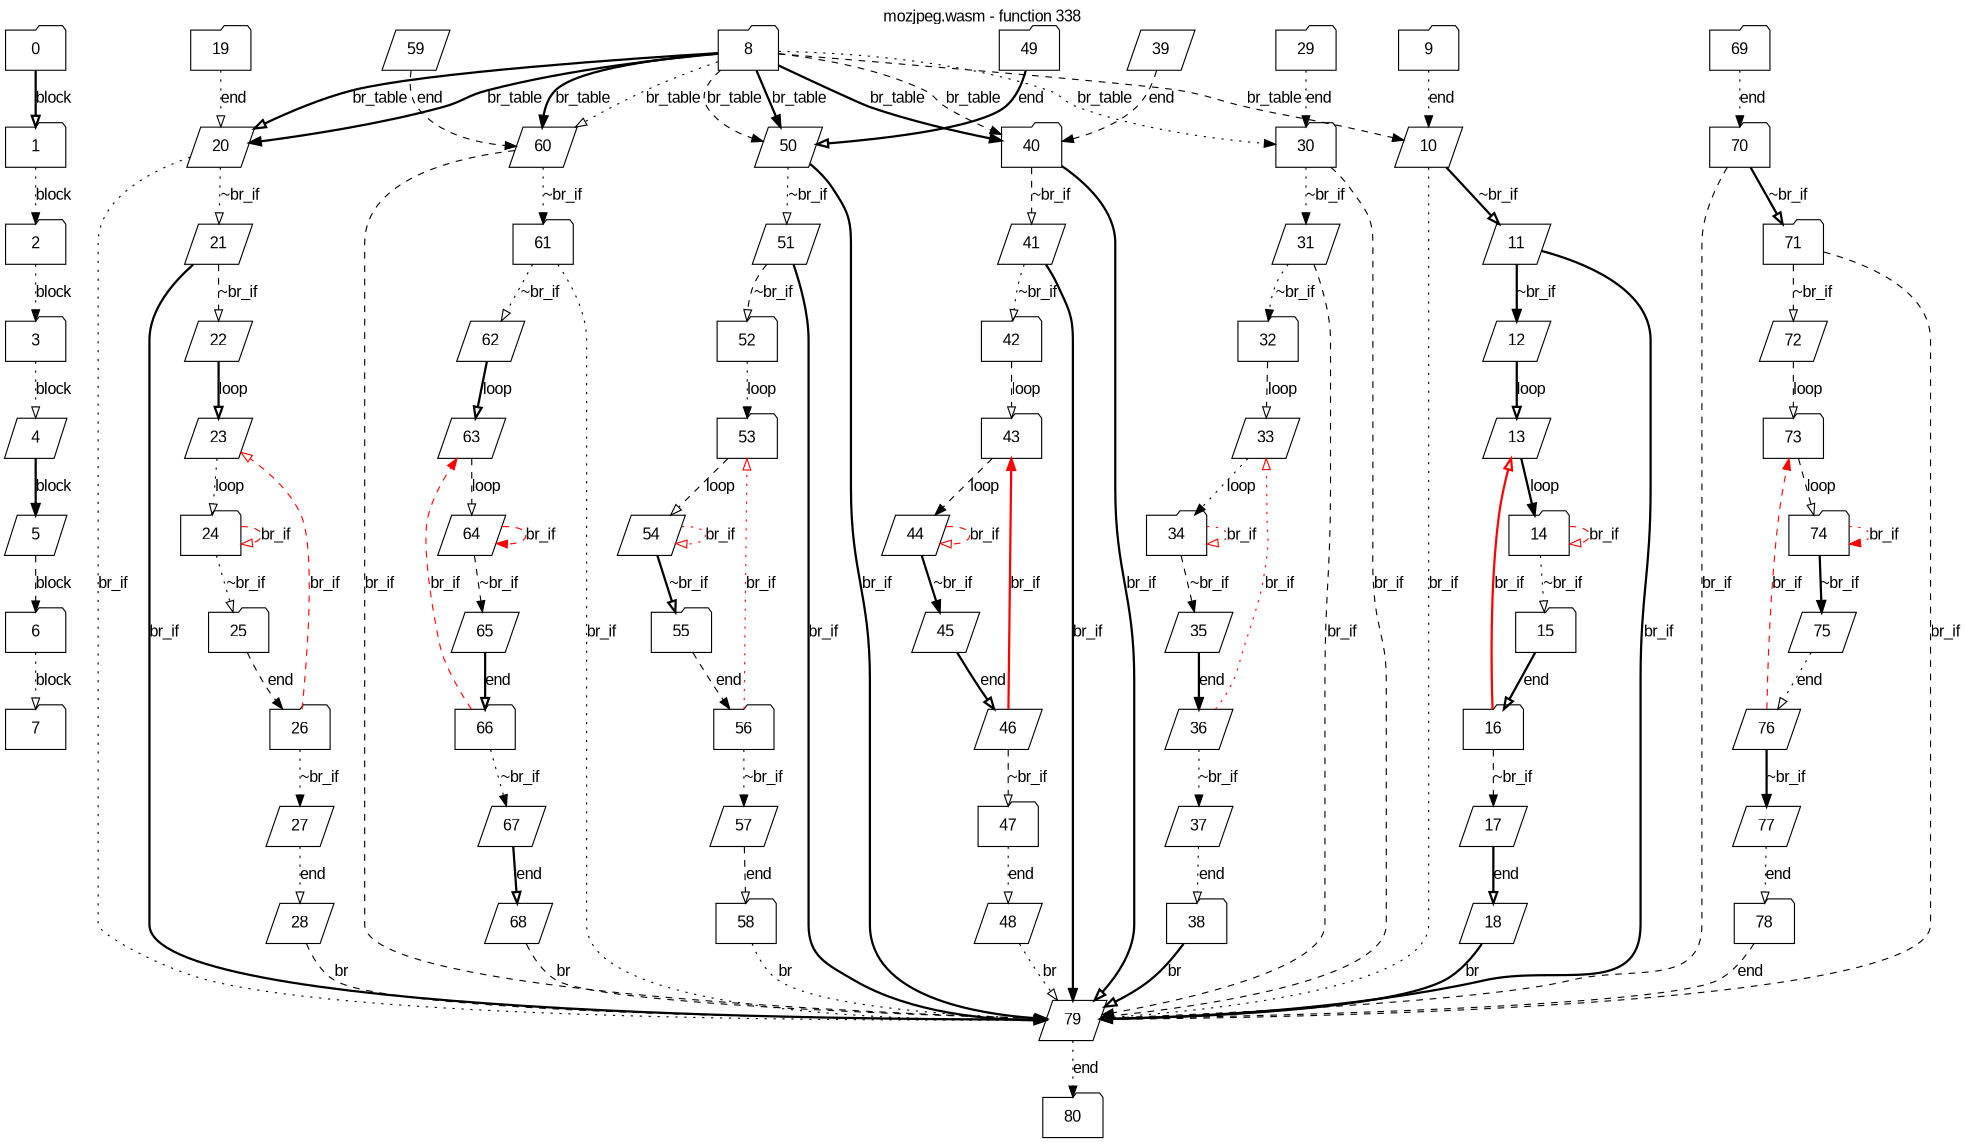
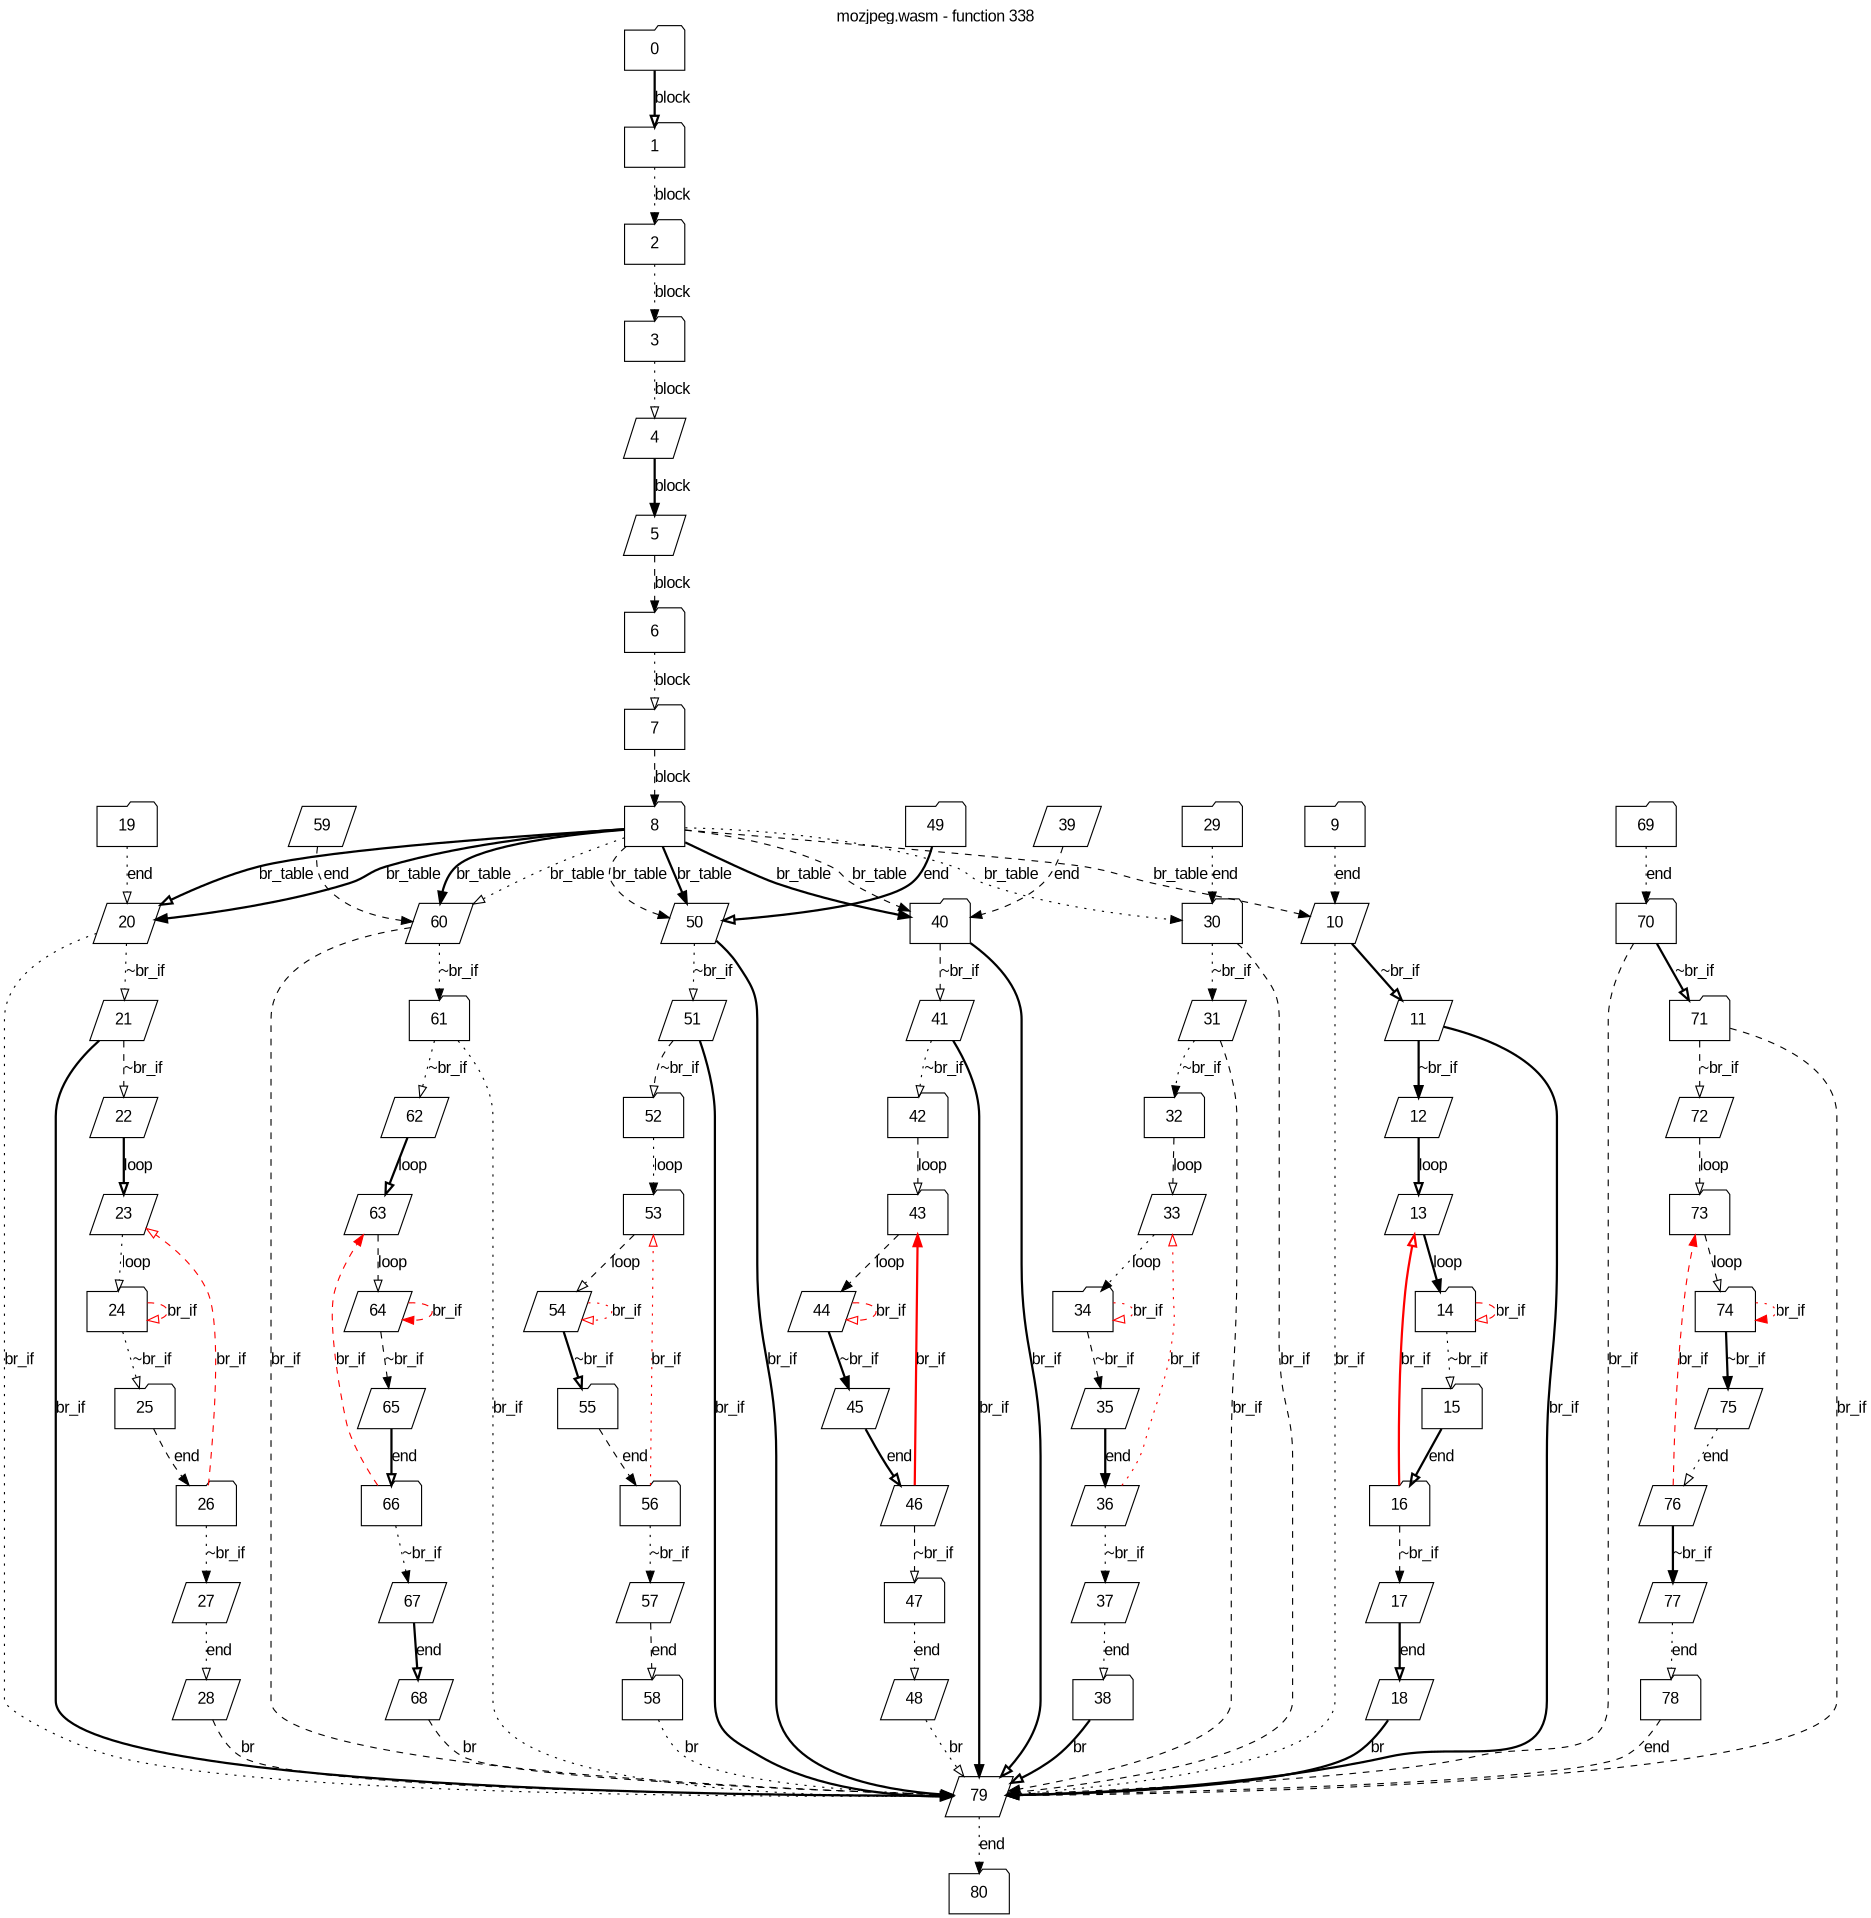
none -> (655, 772)
